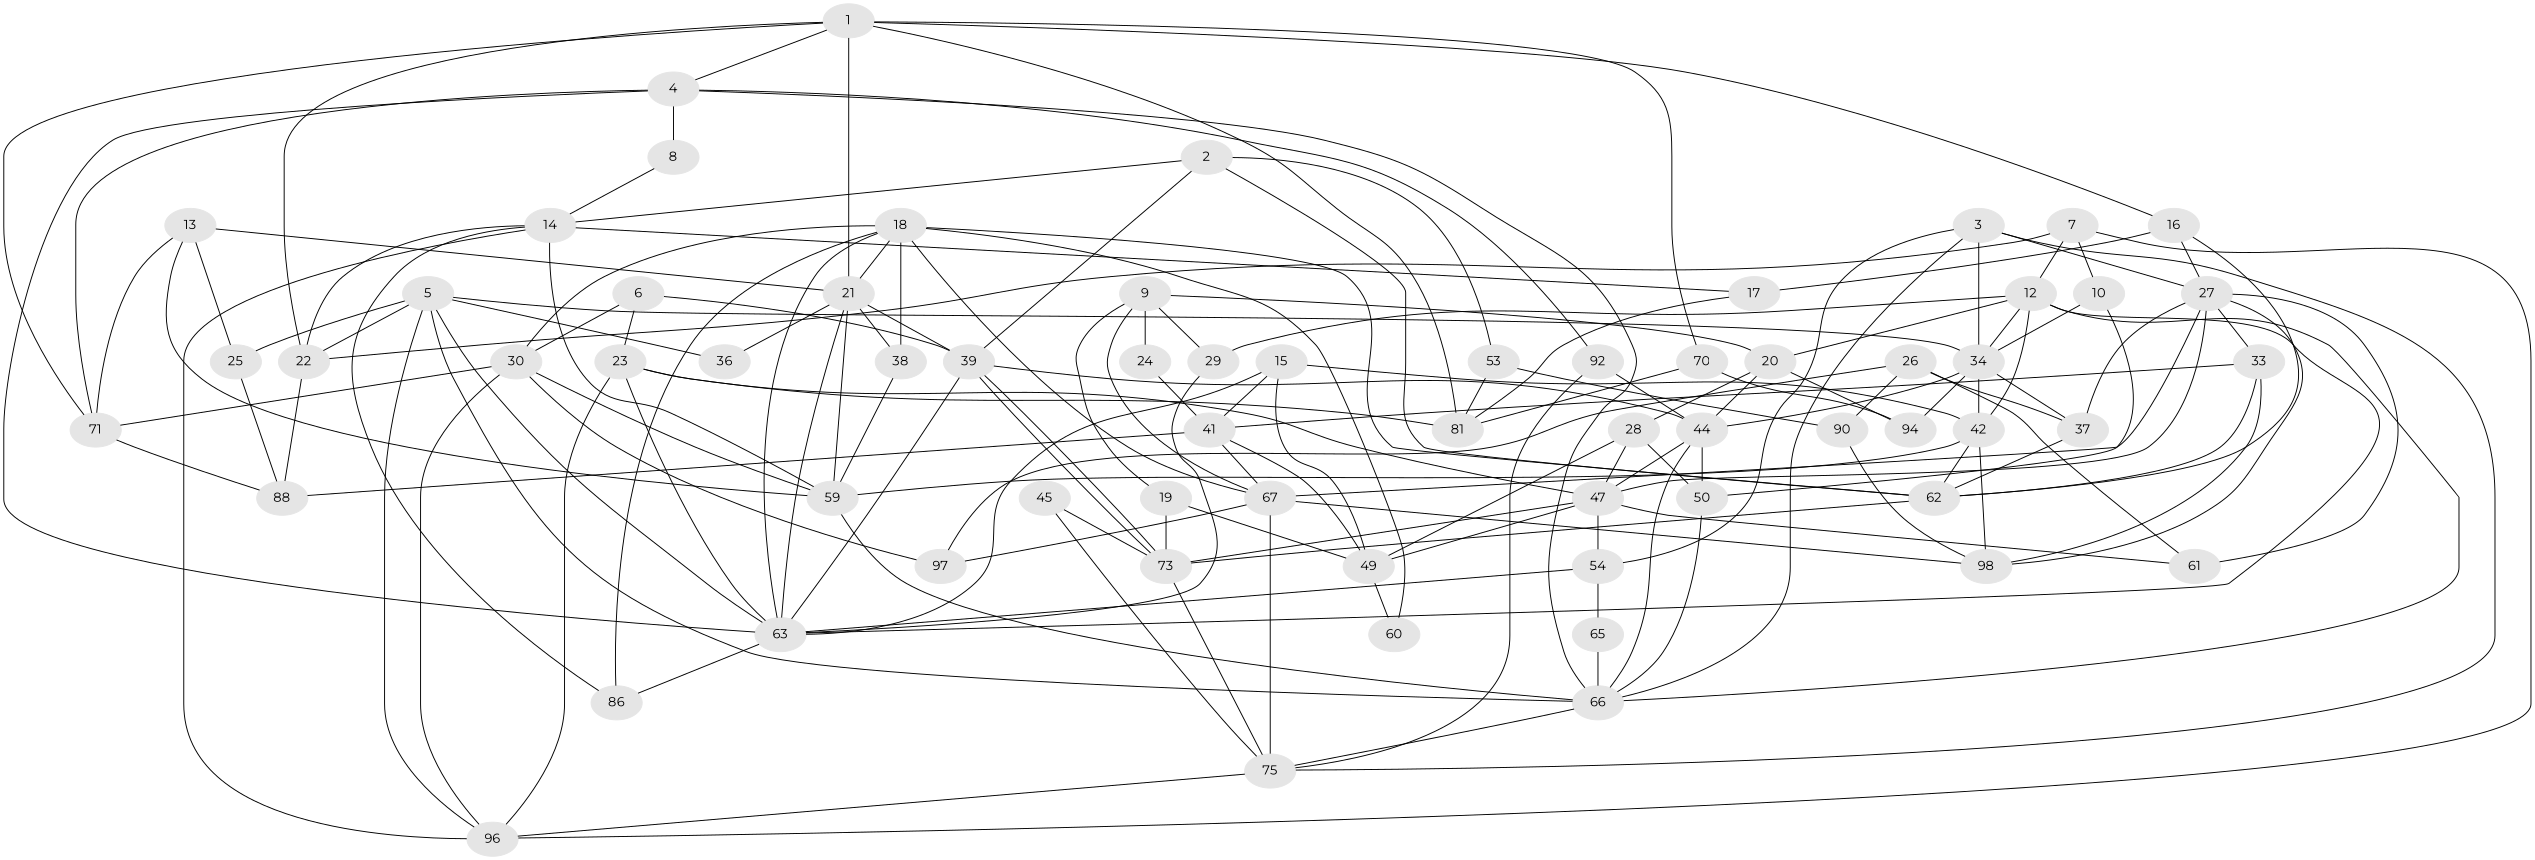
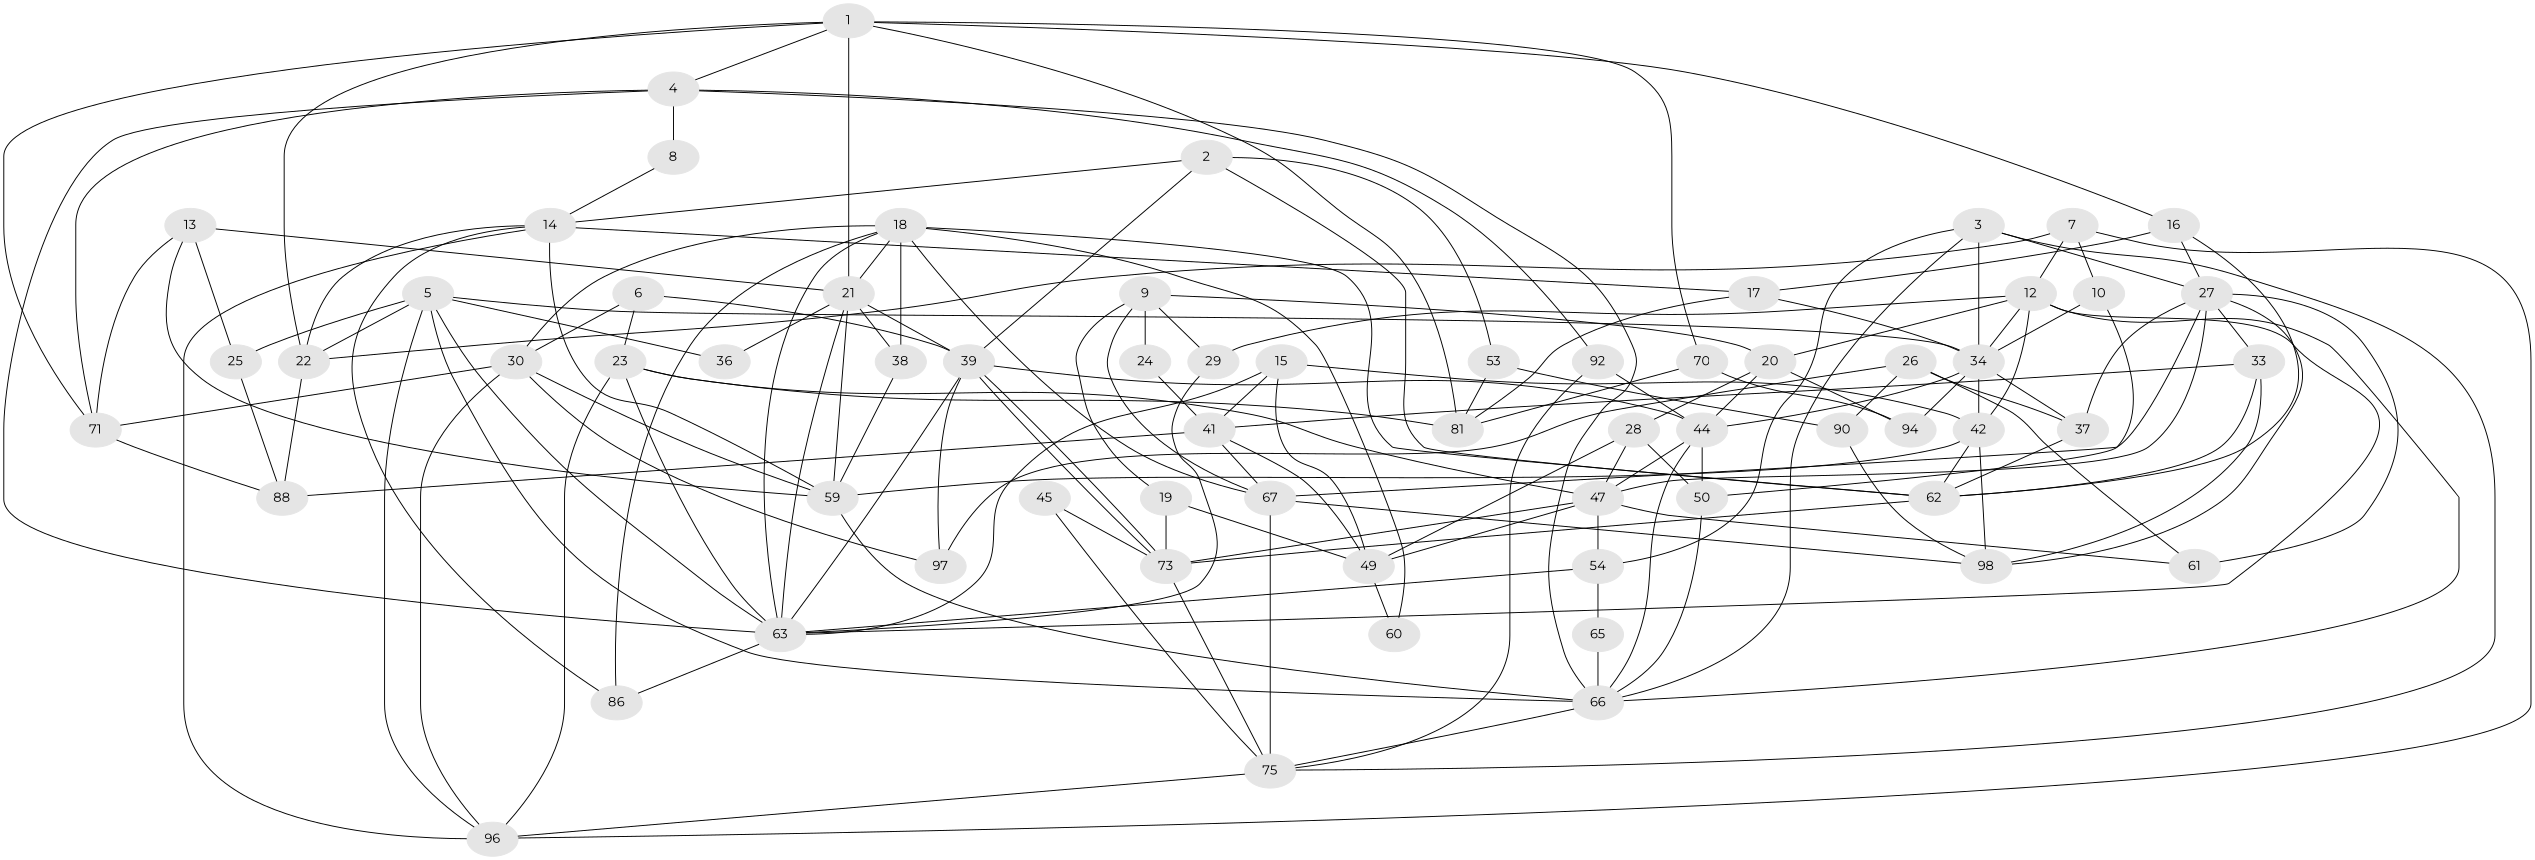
none -> (1865, 320)
(1099, 536) -> (940, 462)
